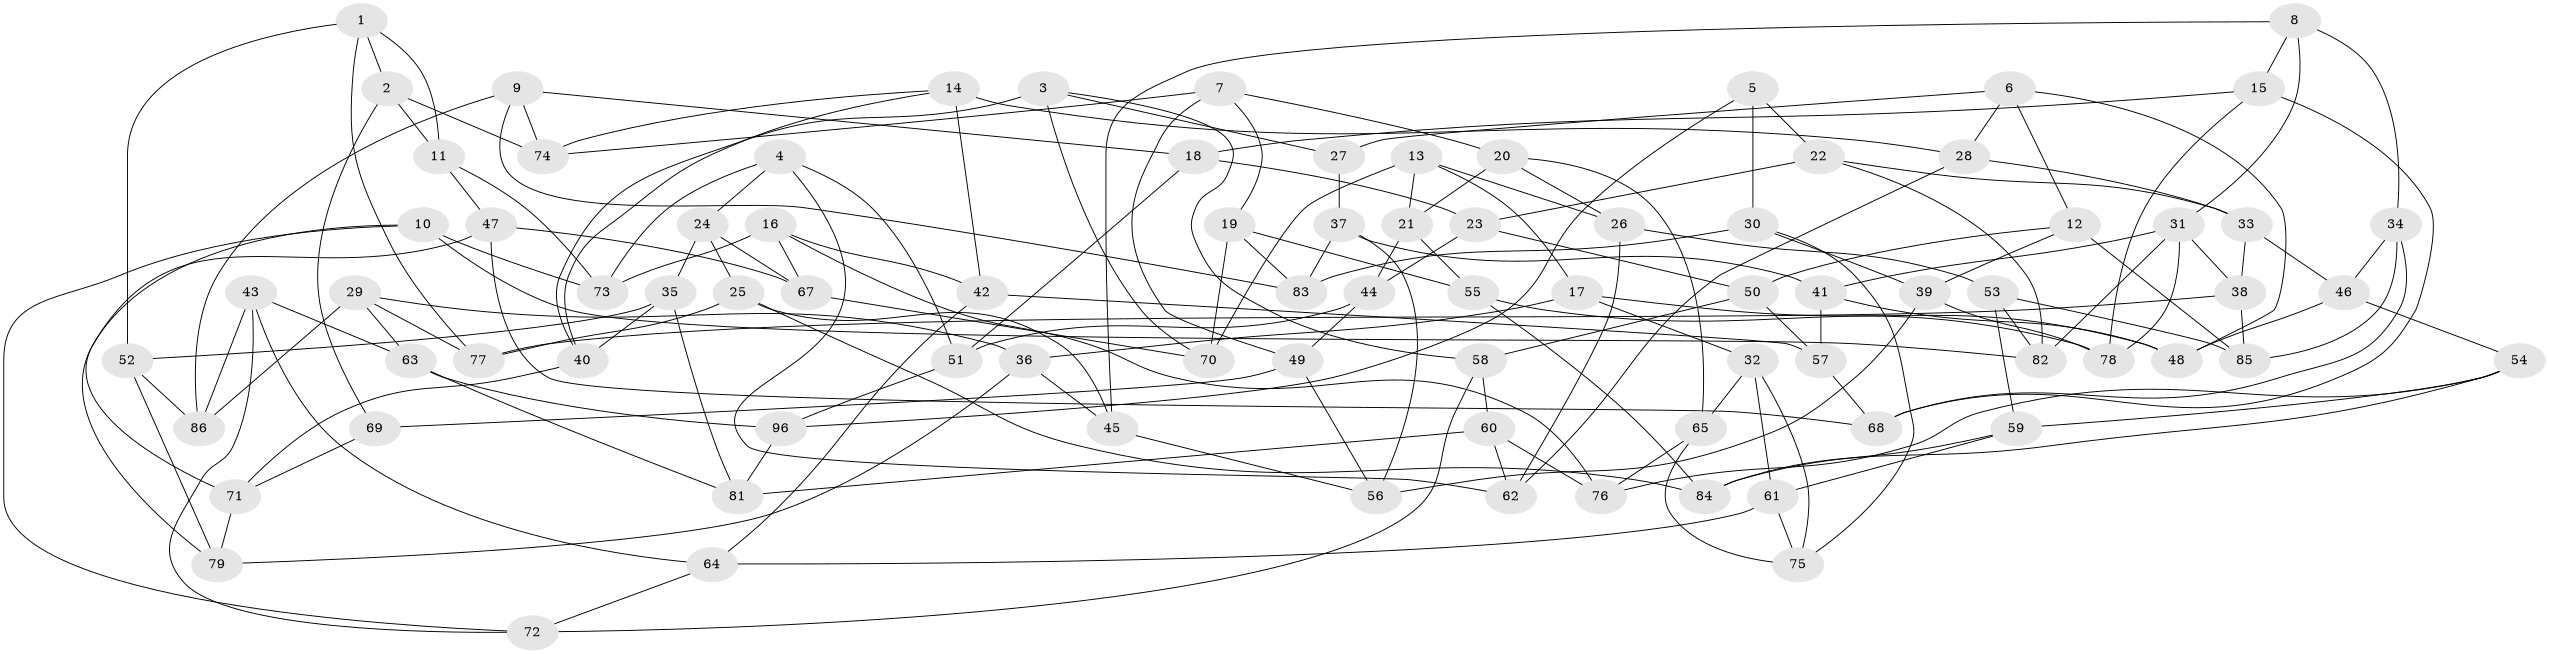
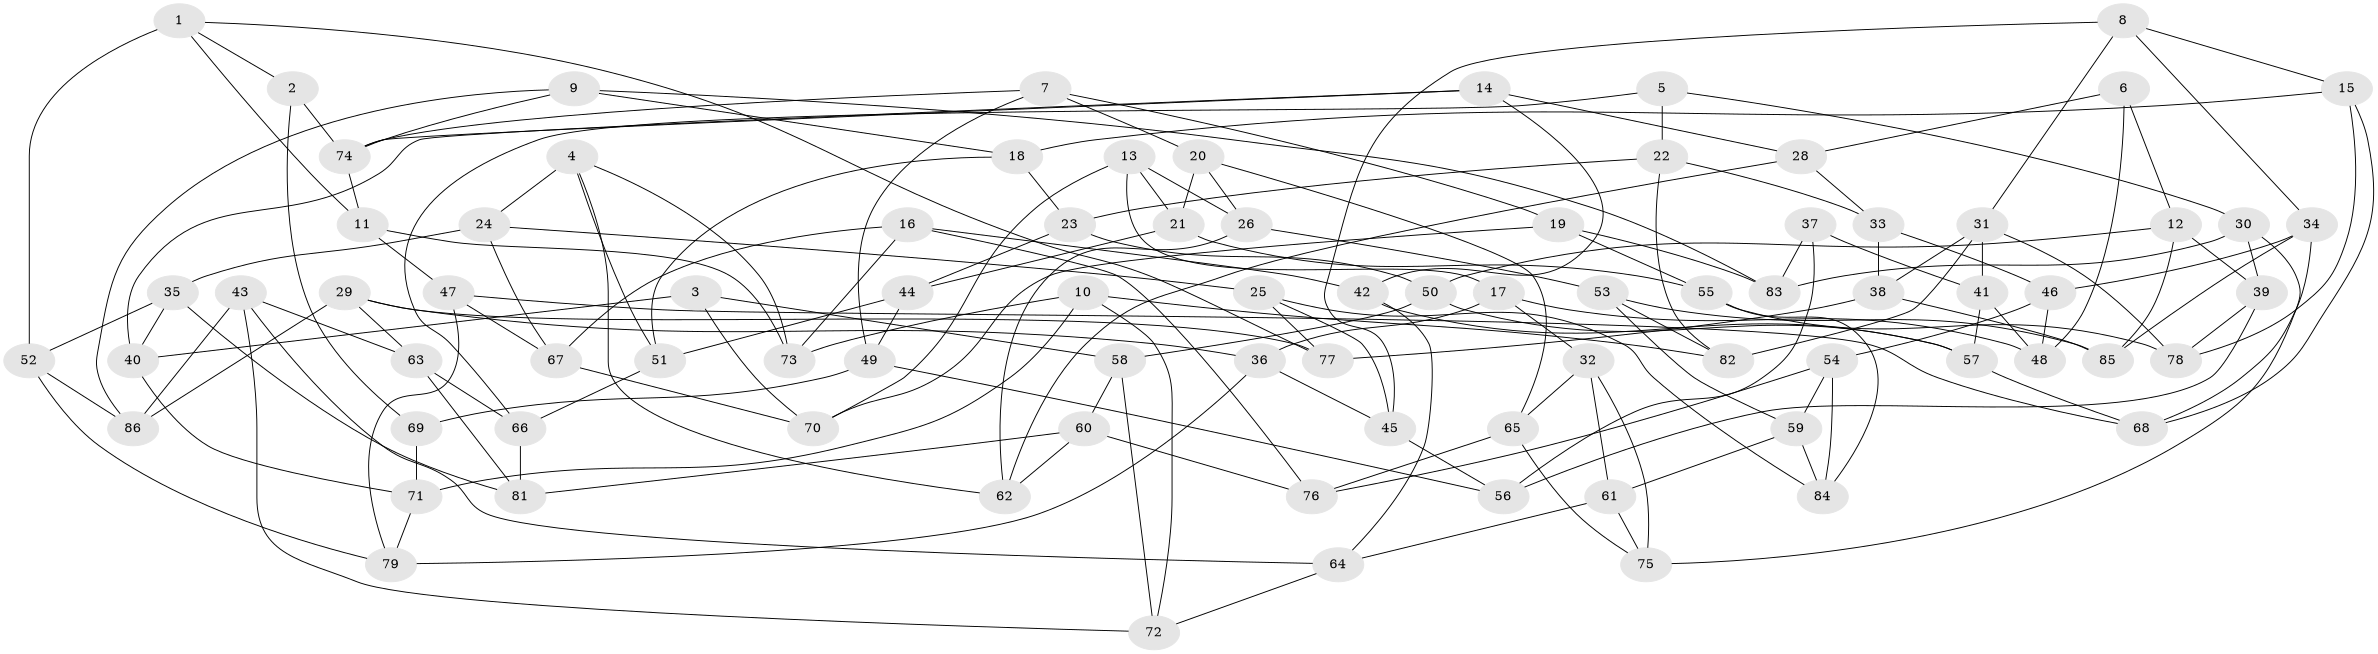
(411, 120) -> (354, 193)
(1339, 157) -> none
(781, 429) -> (520, 429)
